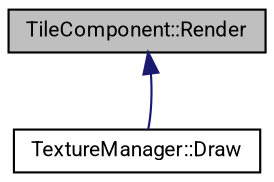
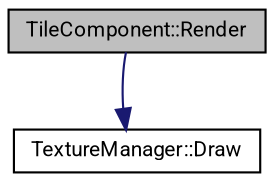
(151, 102) -> (123, 80)
